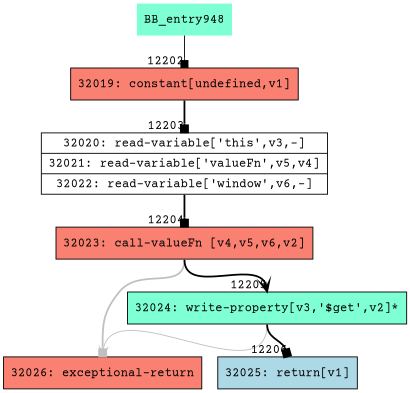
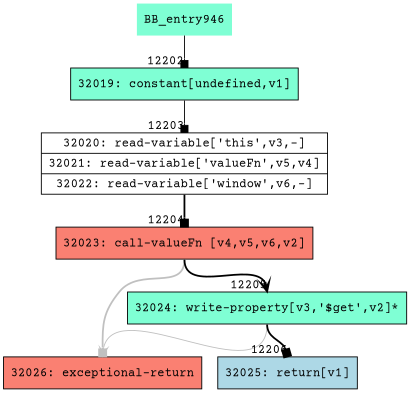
(184, 20) -> (184, 20)
(184, 84) -> (184, 84)
(184, 112) -> (184, 112)
